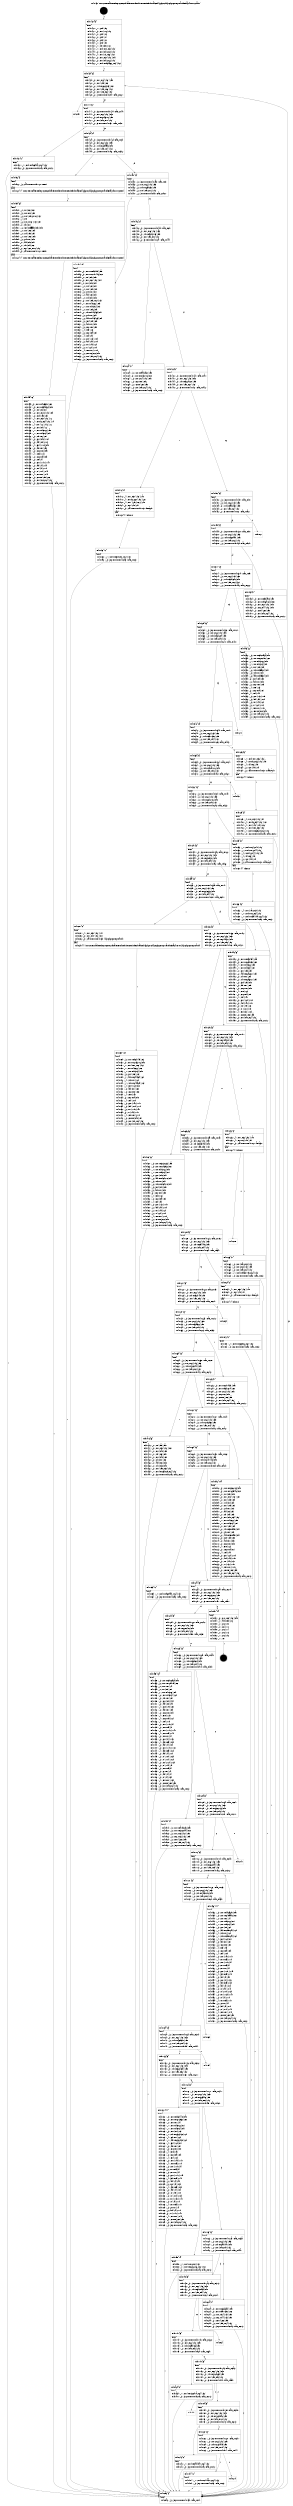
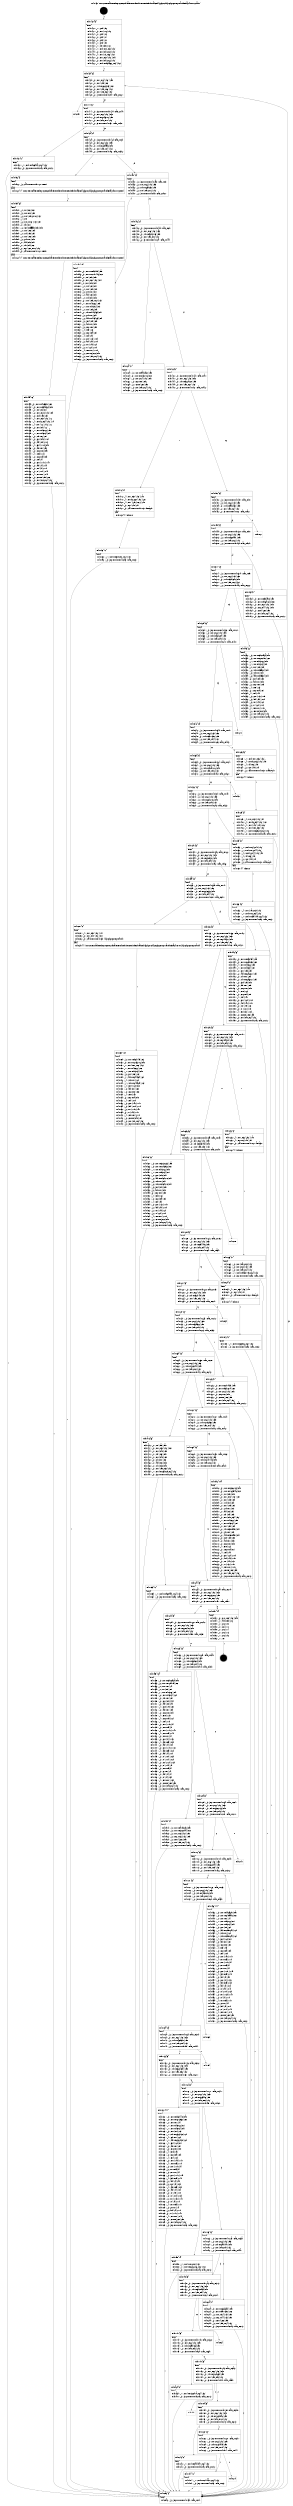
(236, 1195) -> (218, 1195)
(187, 1526) -> (163, 1531)
